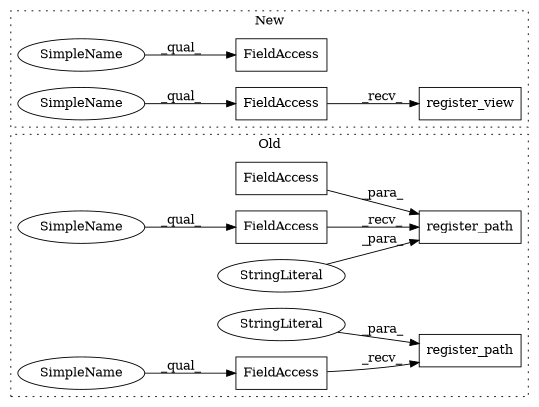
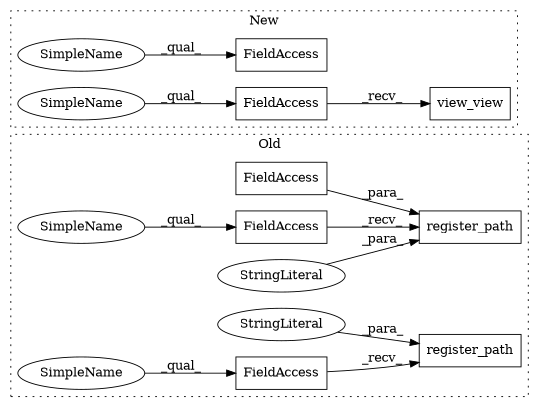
(470, 104) -> (470, 104)
